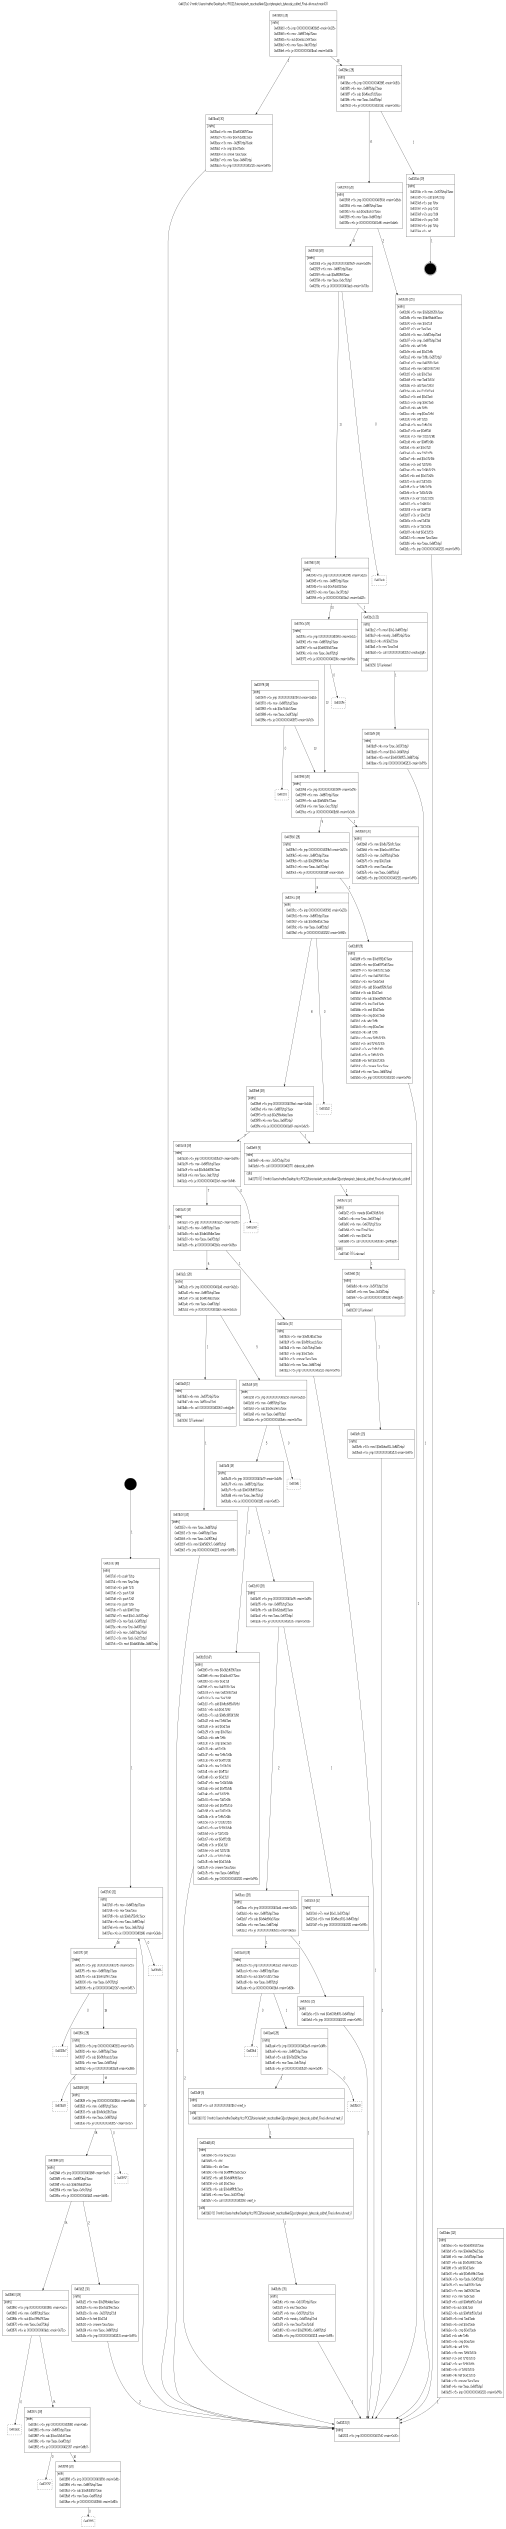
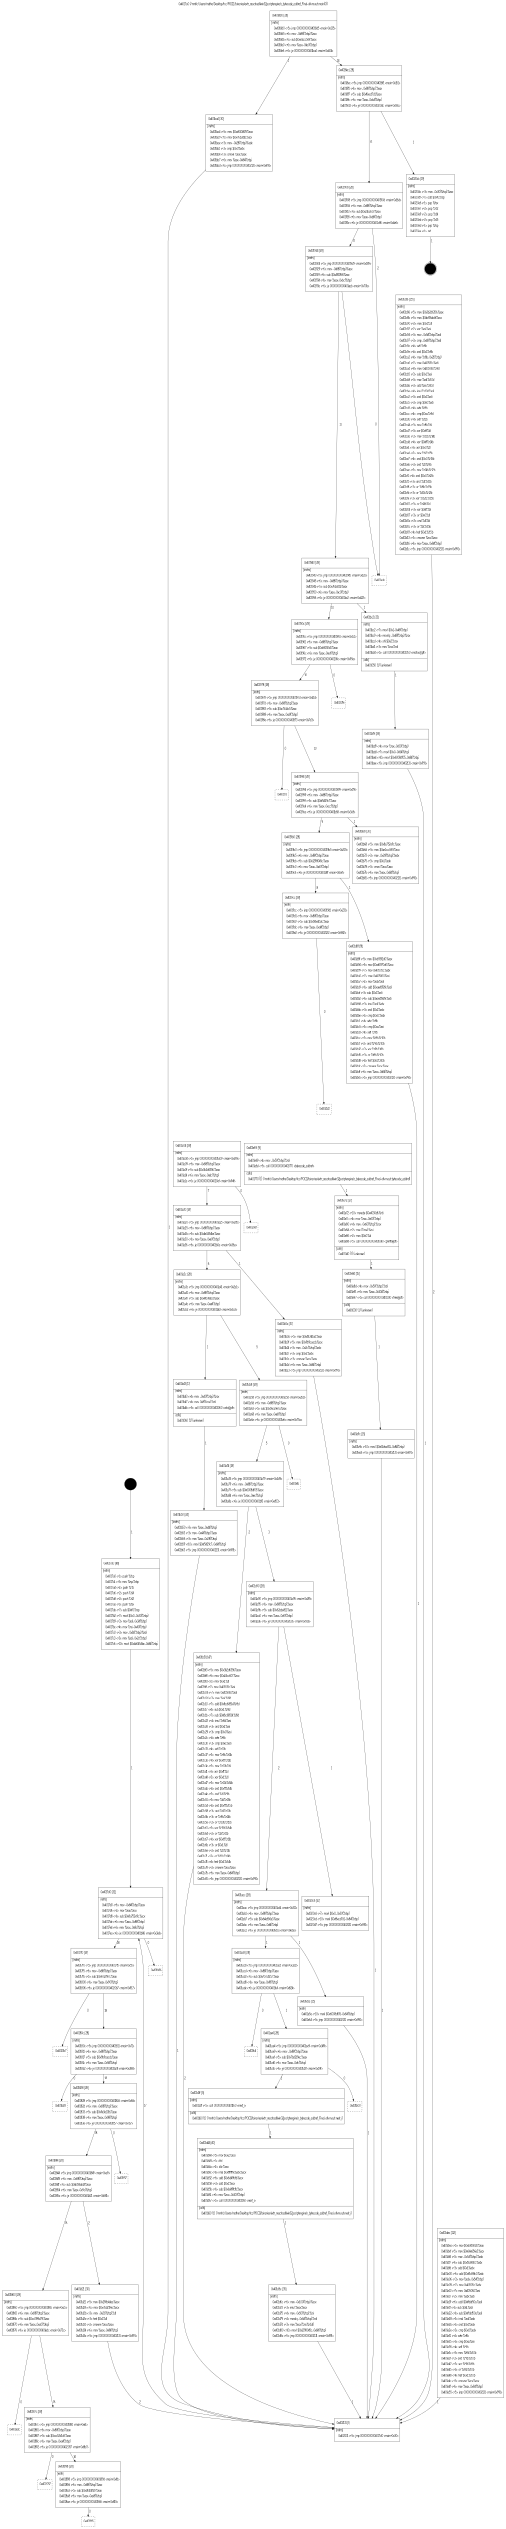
(388, 260) -> (379, 401)
(325, 717) -> (305, 672)
(280, 1109) -> none
